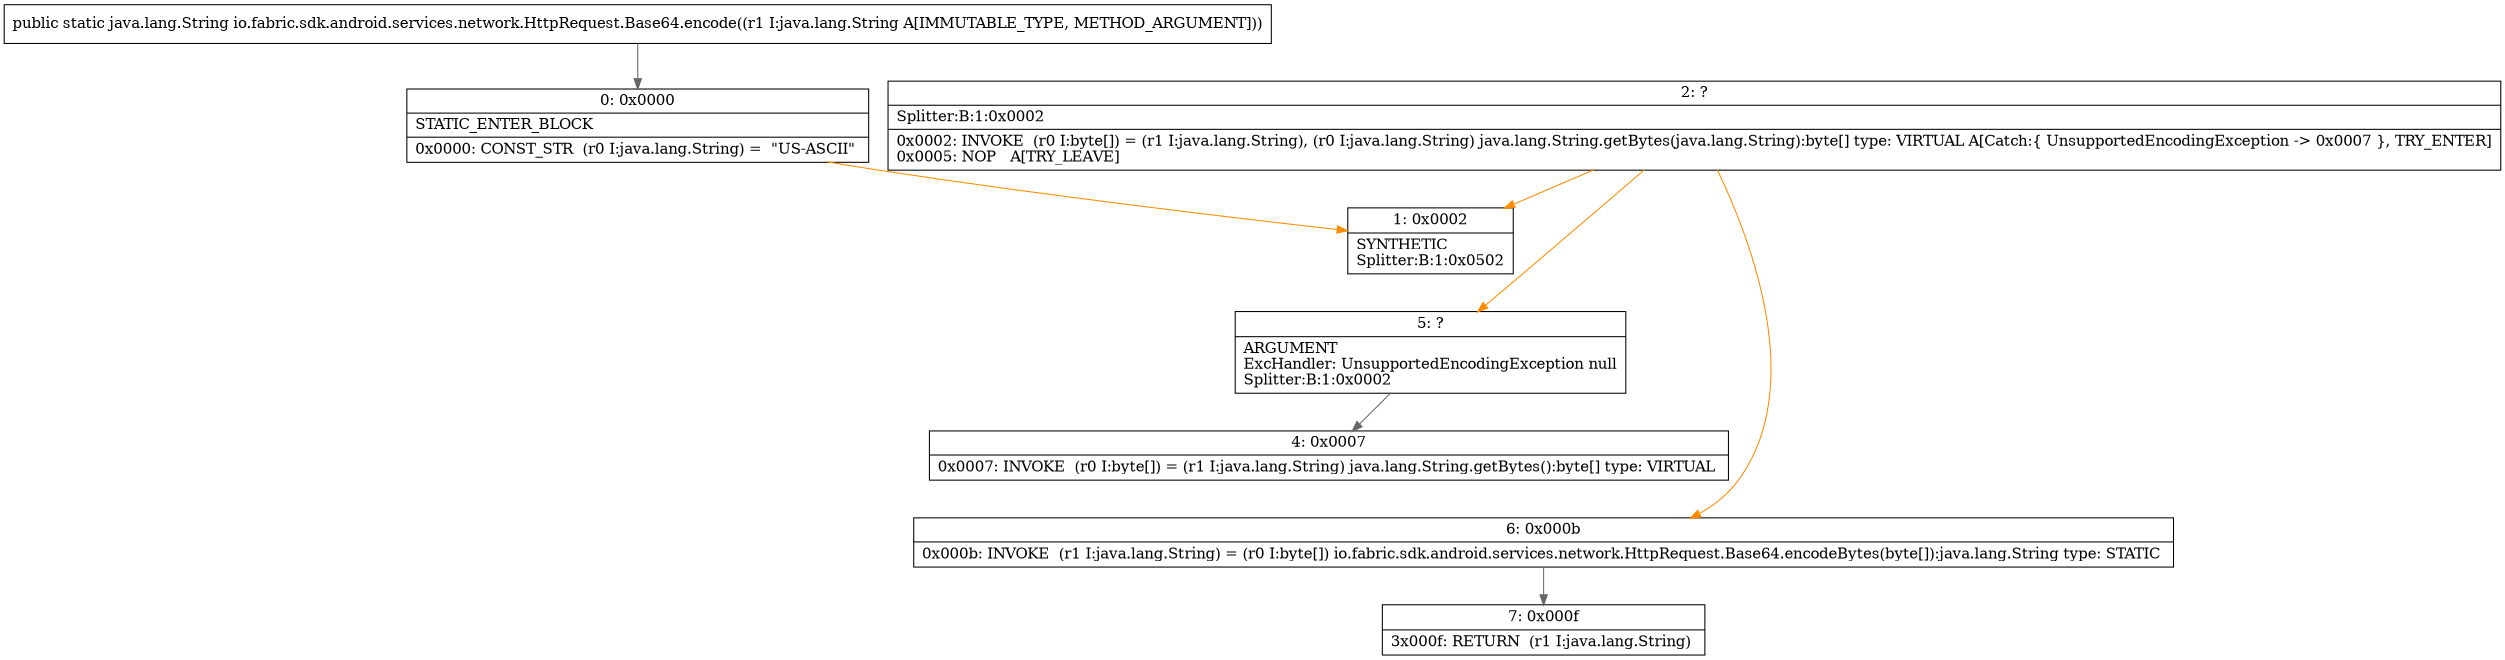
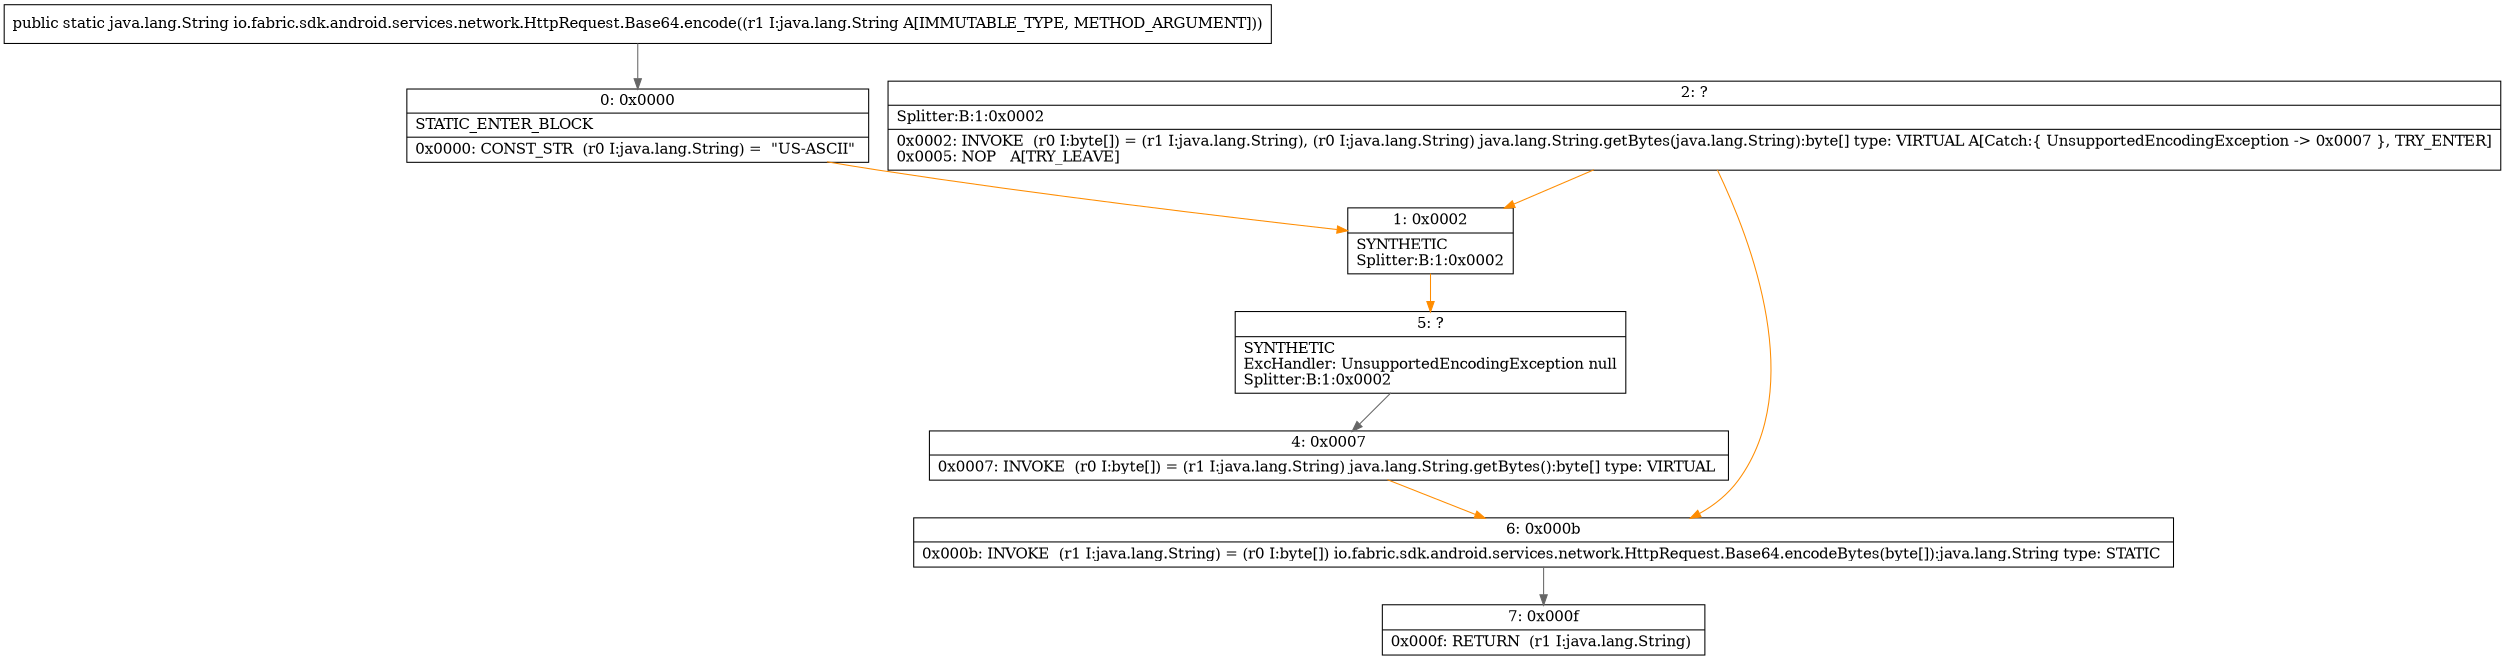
(1565, 238) -> (1431, 287)
(1431, 261) -> (1431, 261)
(1291, 349) -> (1290, 349)
none -> (1431, 497)
(1544, 642) -> (1544, 642)
